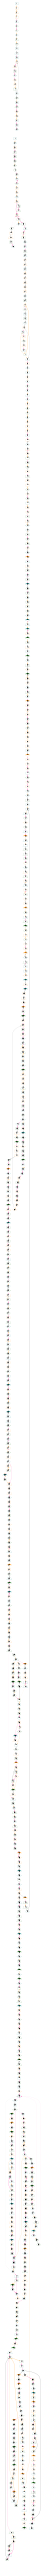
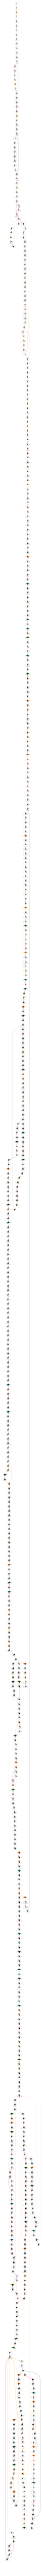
none -> (17, 134)
